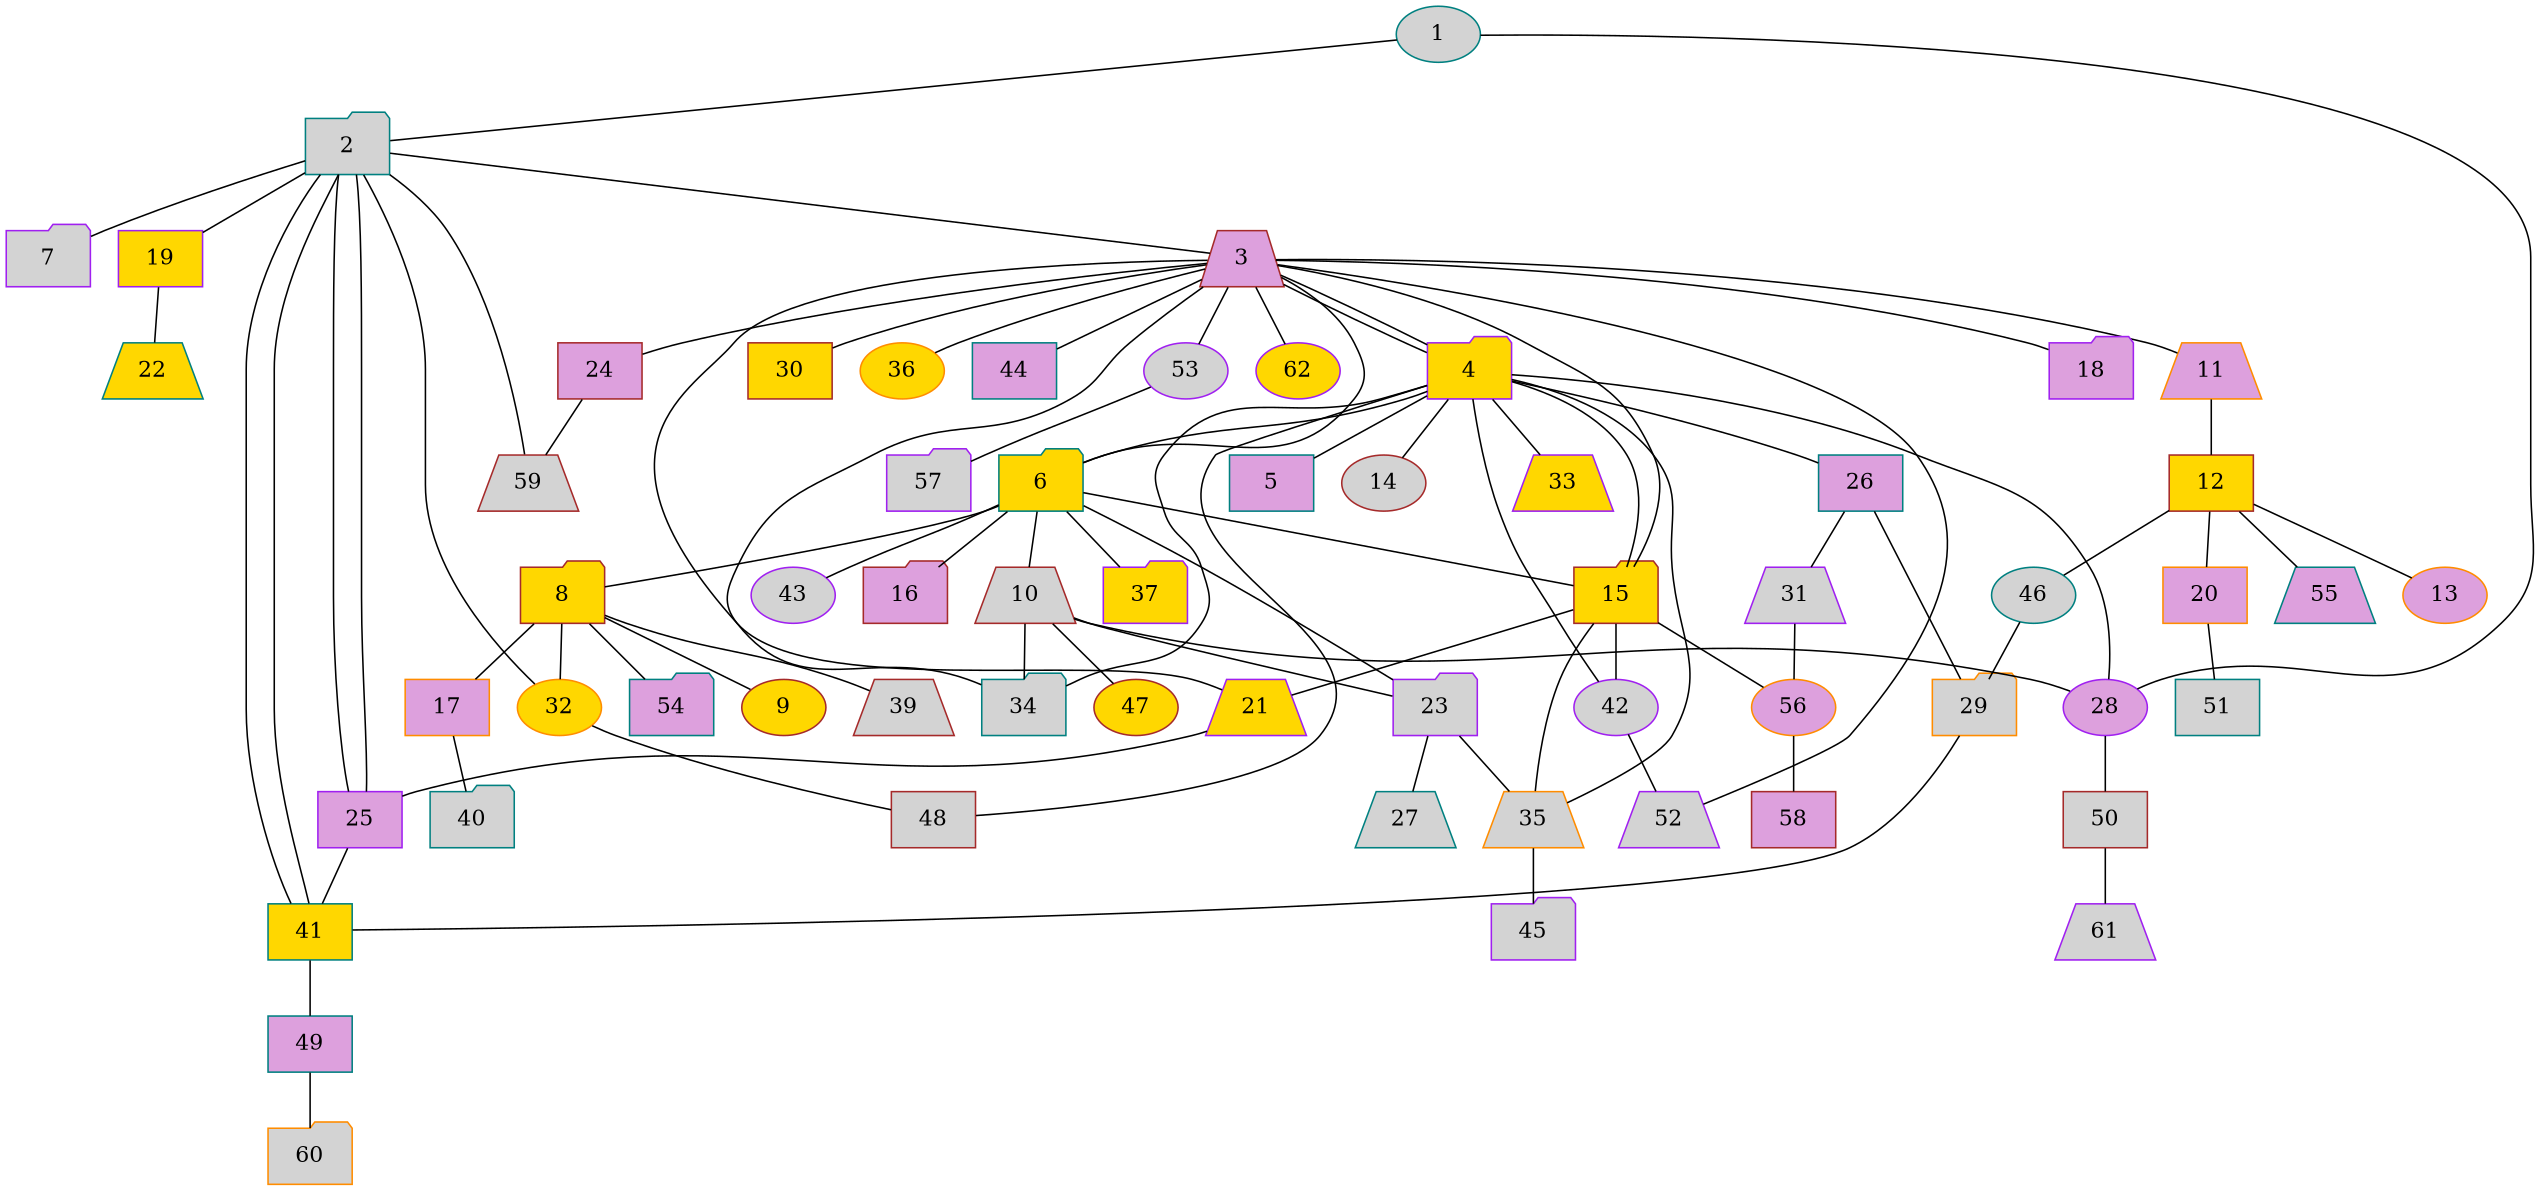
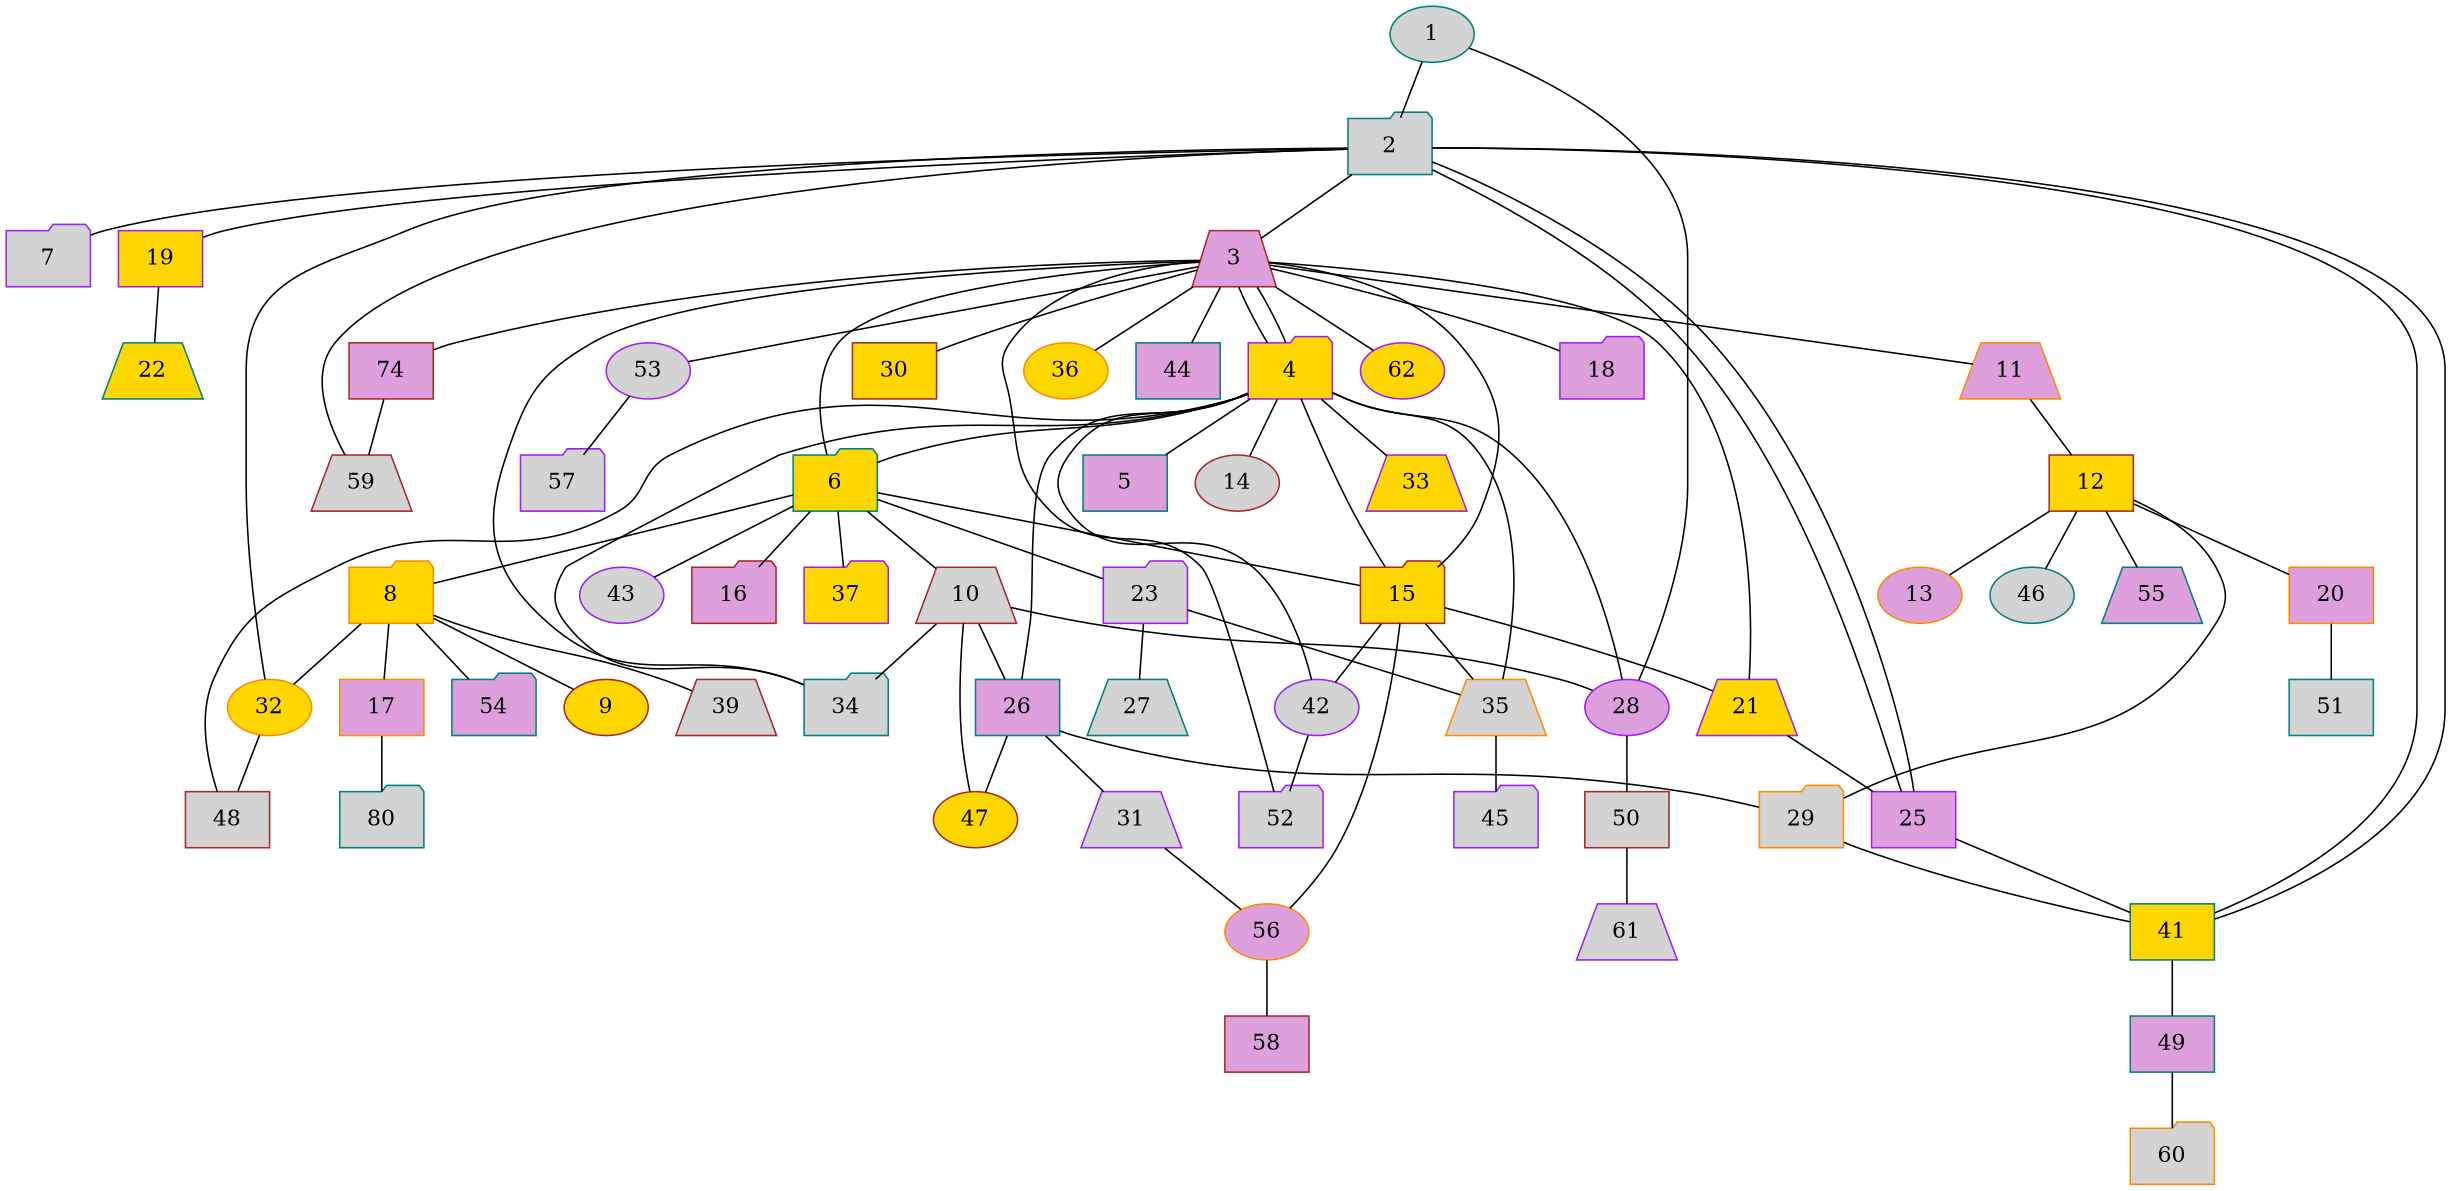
(600, 371) -> (391, 371)
(563, 595) -> (391, 595)
(2004, 651) -> (2125, 711)
(1233, 659) -> (992, 652)
none -> (996, 764)
(472, 820) -> (382, 820)
(1669, 820) -> (1281, 820)
